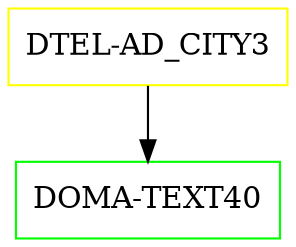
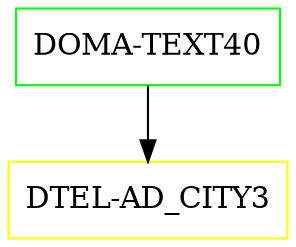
(148, 113) -> (148, 113)
